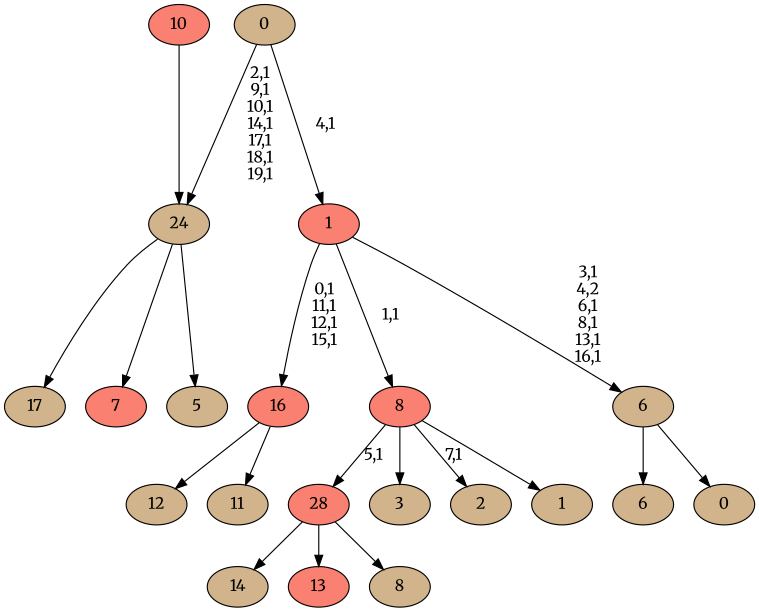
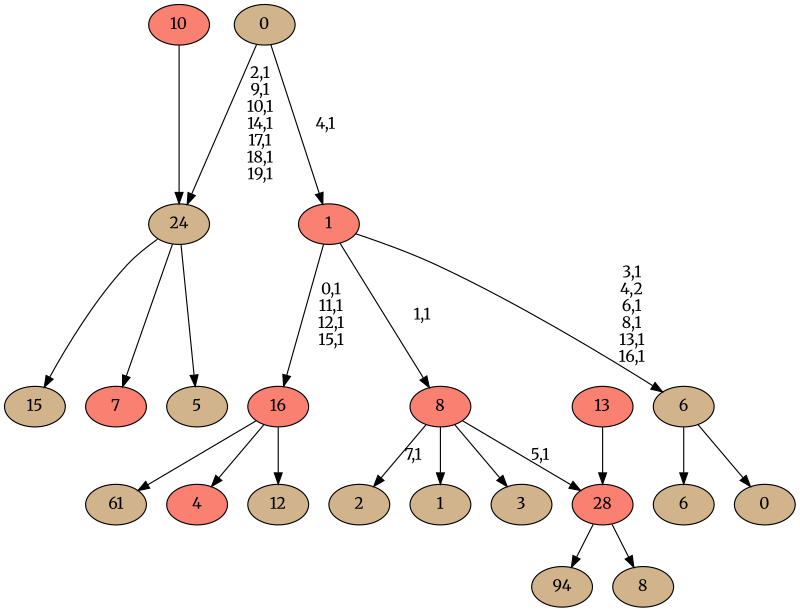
(35, 407) -> (35, 407)
none -> (197, 505)
(238, 505) -> (116, 505)
(319, 540) -> (603, 450)
(238, 587) -> (562, 587)
